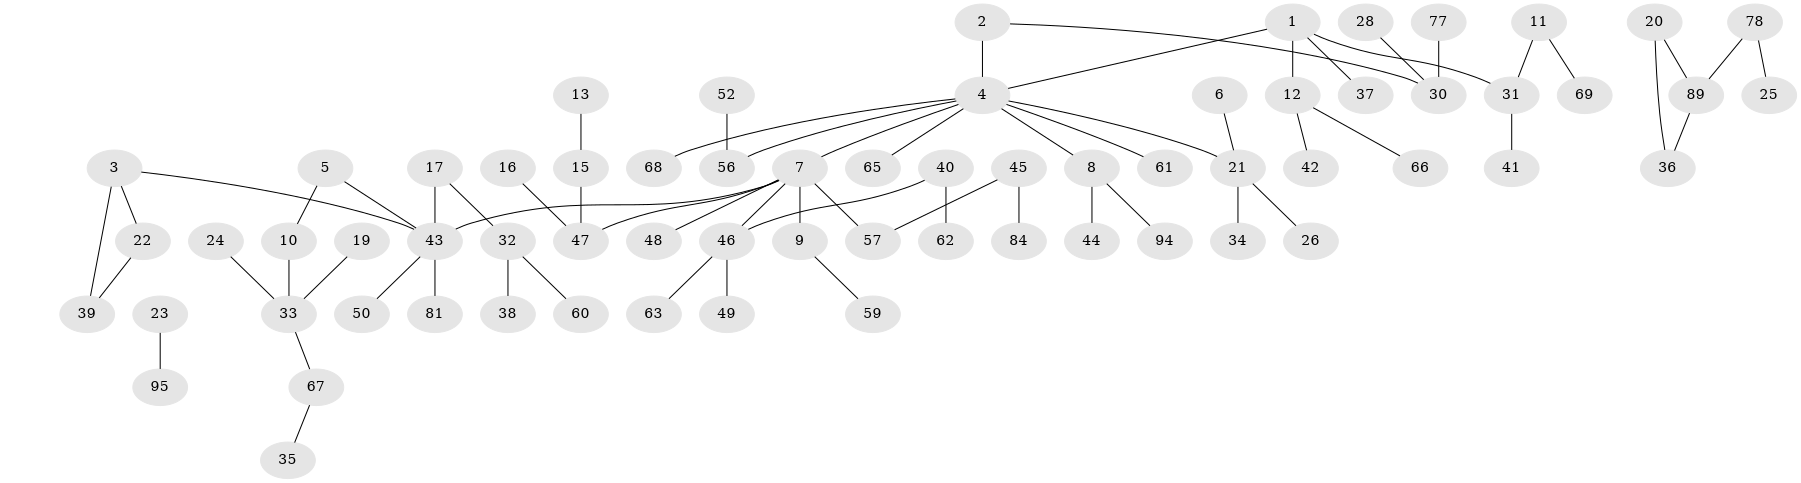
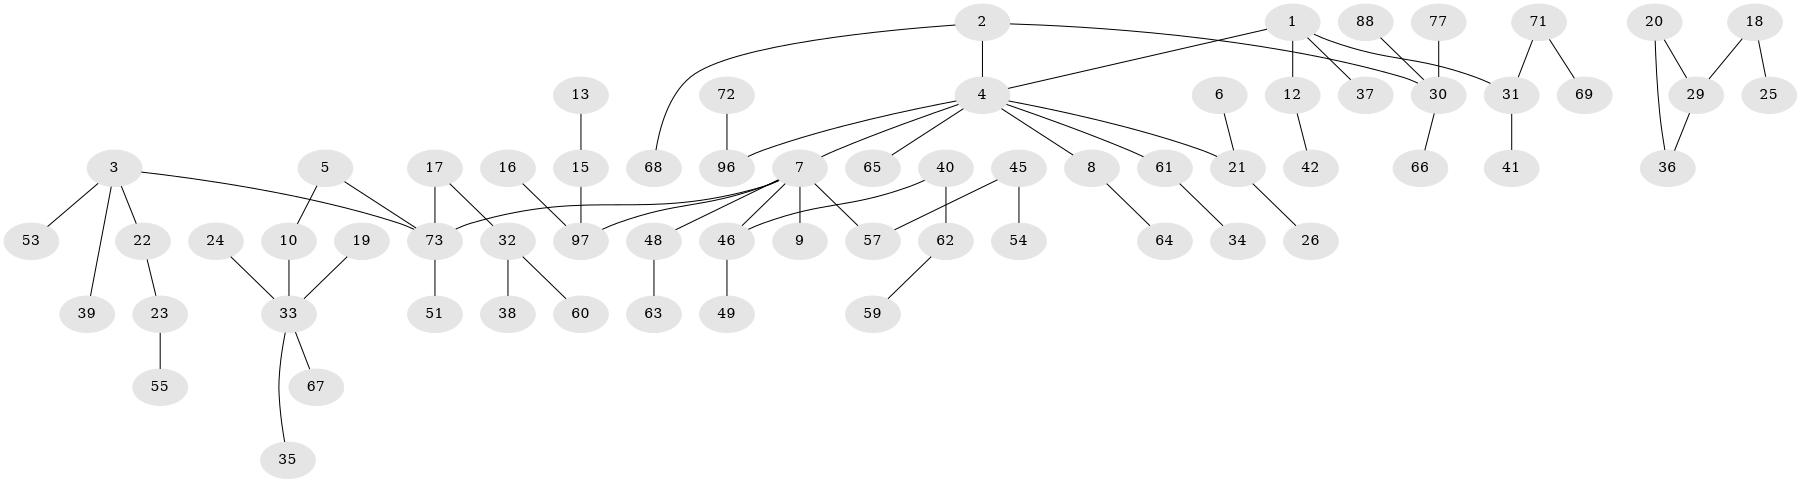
(1366, 22) -> (1366, 22)
(1539, 22) -> (1539, 22)
(1755, 22) -> (1755, 22)
(727, 95) -> (727, 95)
(1696, 95) -> (1696, 95)
(813, 120) -> (780, 46)
(1357, 132) -> (1430, 132)
(727, 168) -> (727, 168)
(1238, 205) -> (1201, 205)
none -> (31, 241)
(435, 241) -> (435, 241)
(581, 241) -> (581, 241)
(1019, 241) -> (1019, 241)
(1092, 241) -> none
(1165, 241) -> (1165, 241)
(115, 278) -> (152, 278)
(691, 278) -> (654, 278)
(836, 278) -> (910, 278)
(362, 314) -> none
(435, 314) -> (435, 314)
(160, 387) -> (160, 387)
(302, 424) -> (279, 387)
